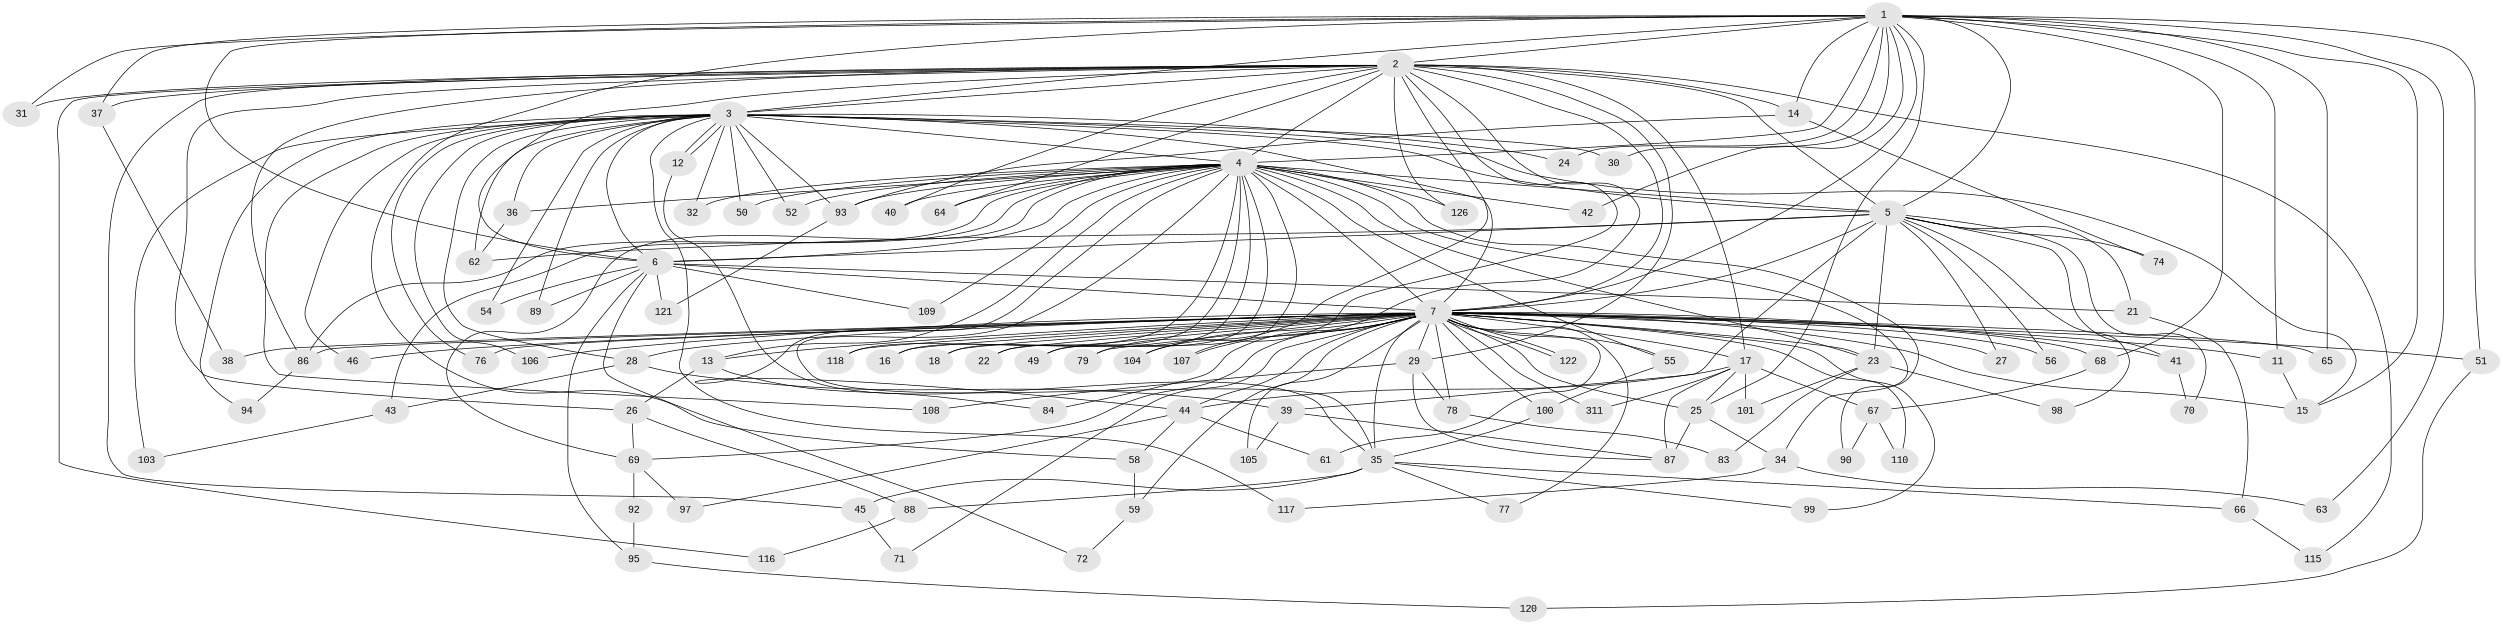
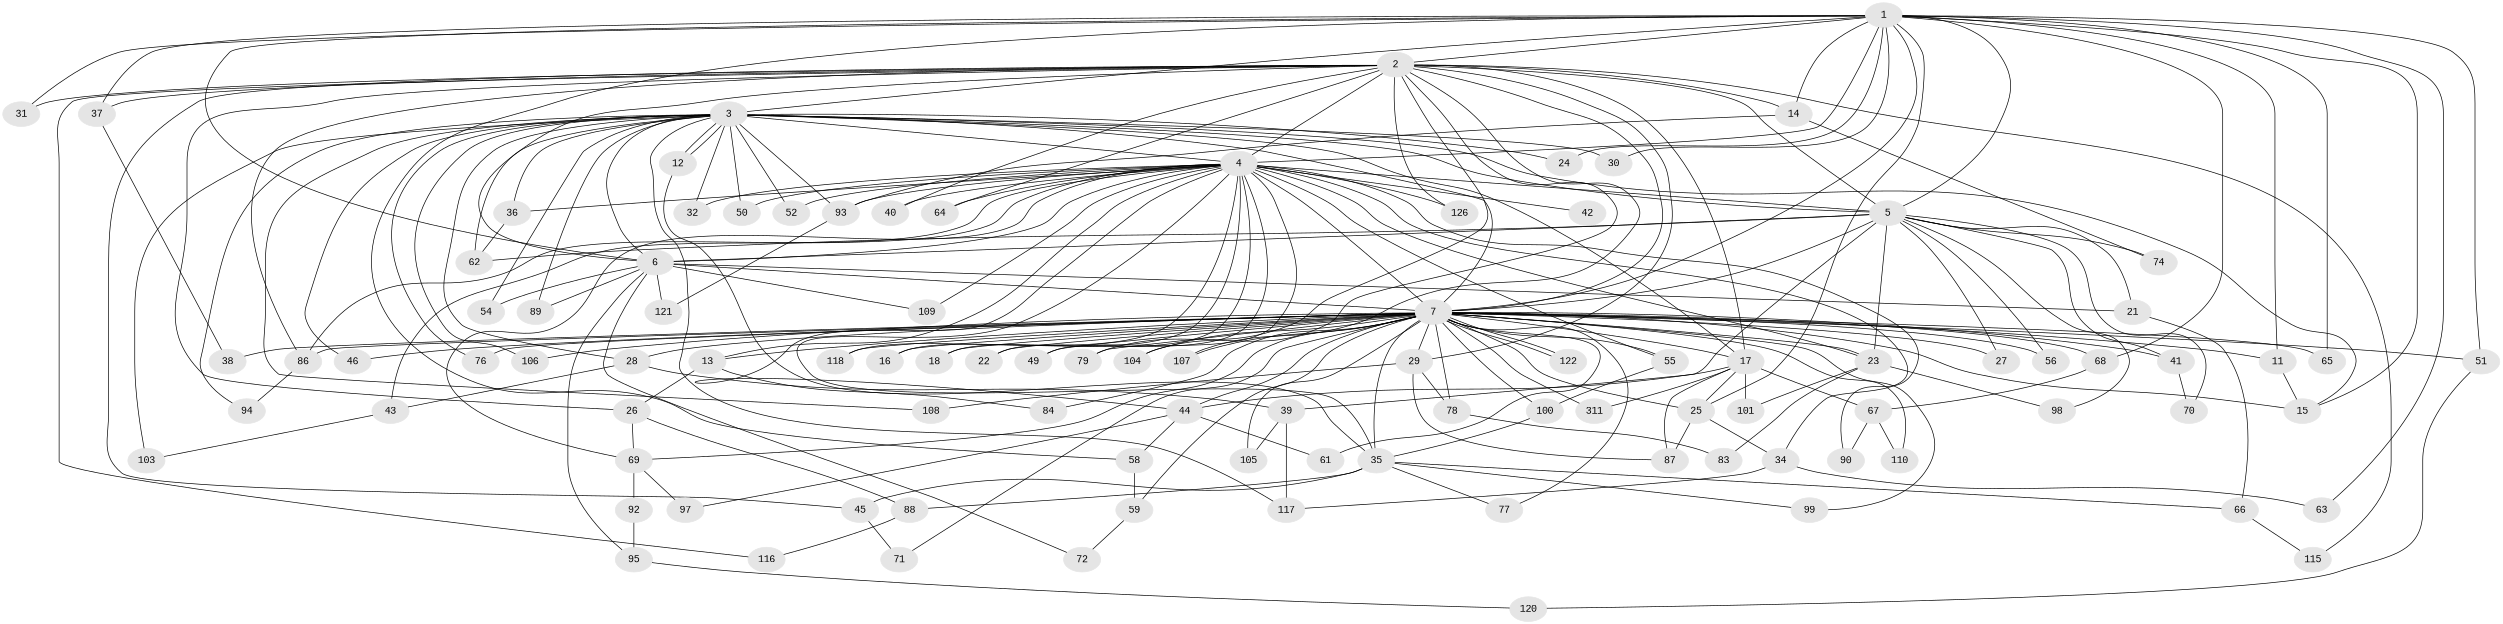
(1062, 89) -> (1241, 140)
(1825, 148) -> none
(1461, 434) -> (1286, 461)
